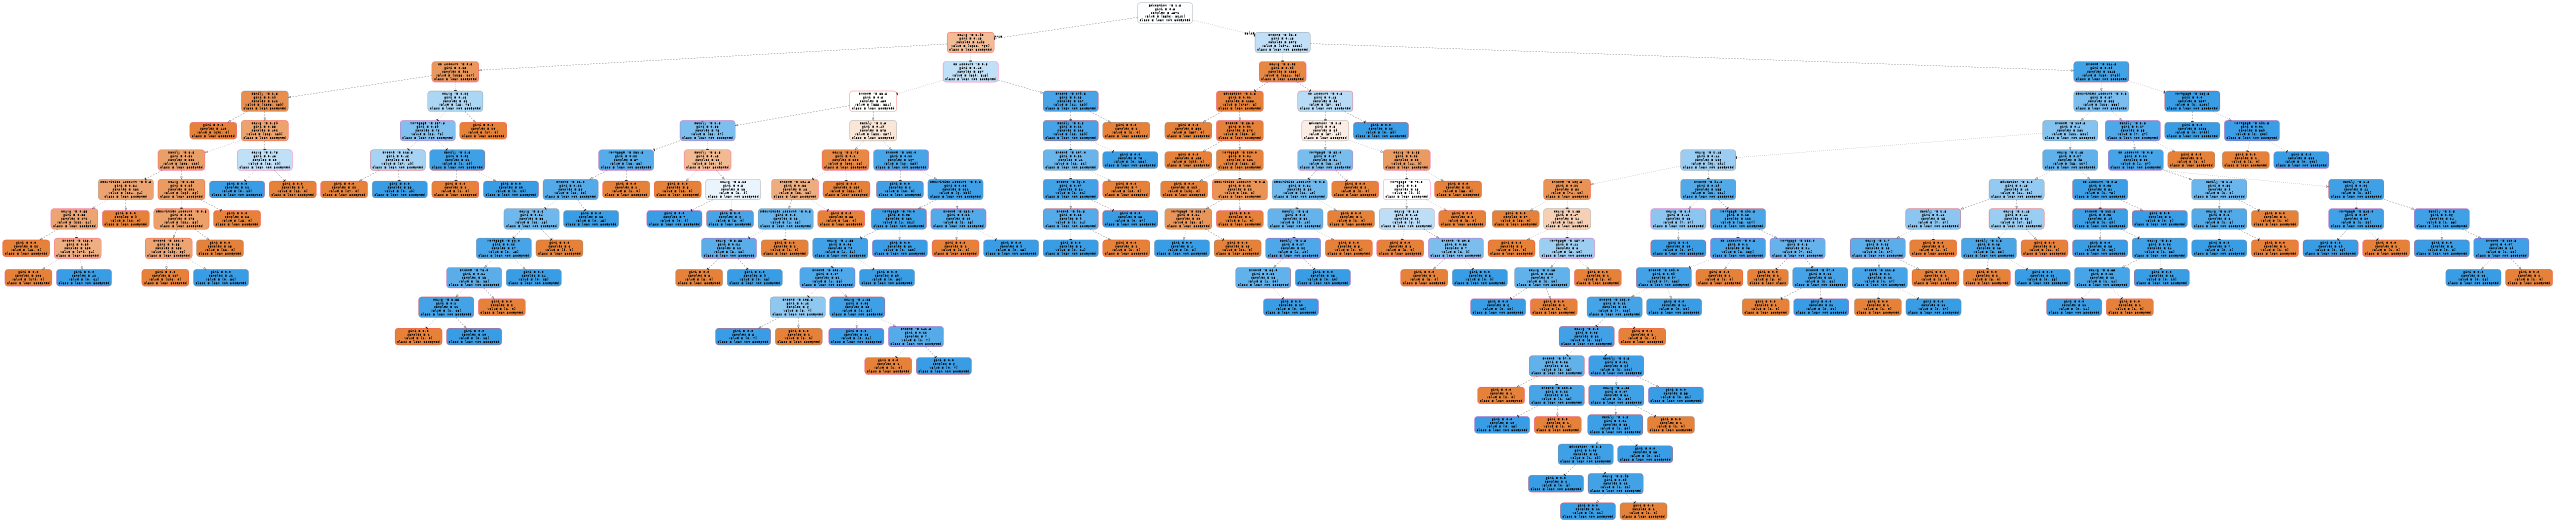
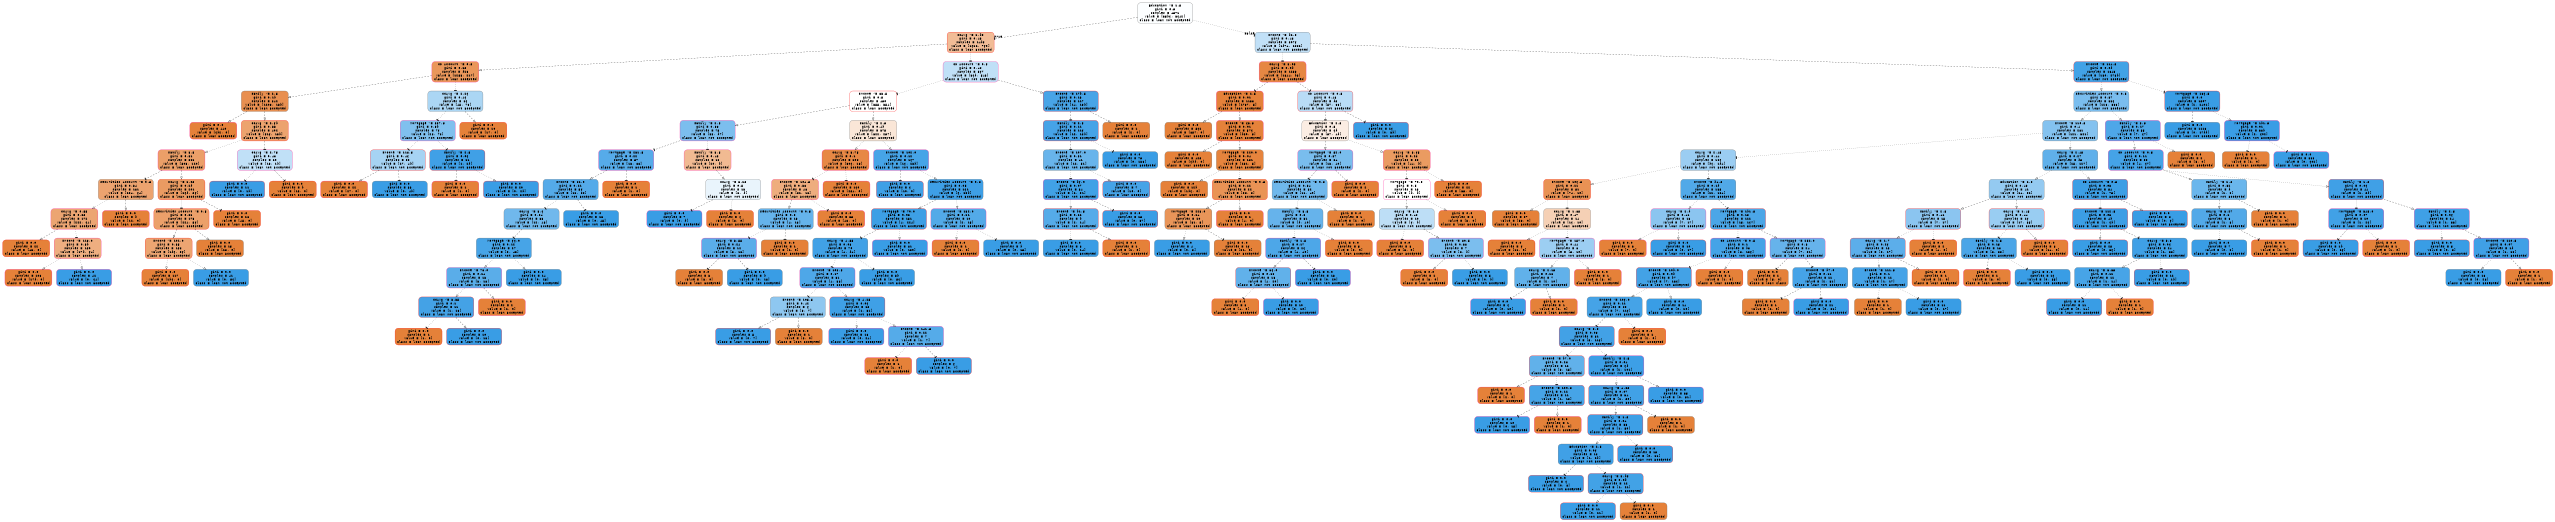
(678, 189) -> none
(1126, 189) -> (1126, 189)
(730, 219) -> (730, 219)
(559, 248) -> none
none -> (1623, 248)
none -> (1235, 307)
